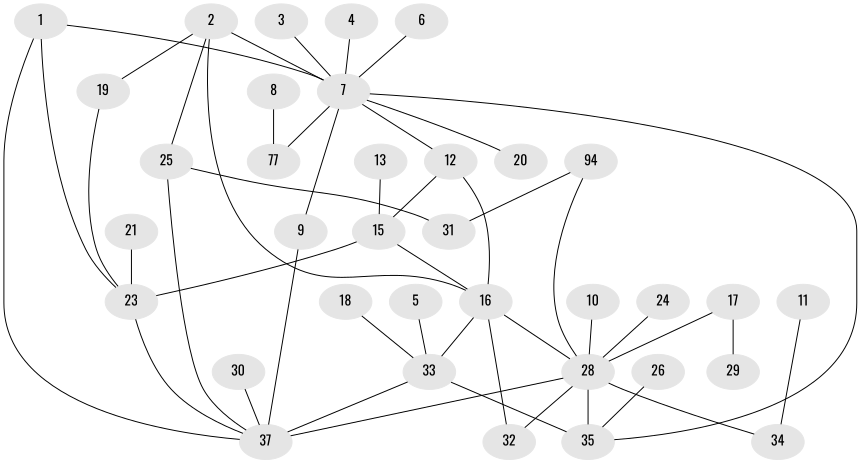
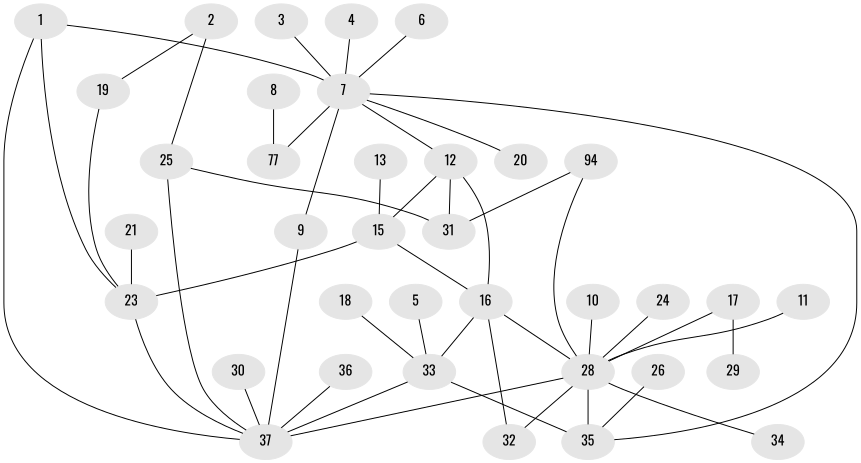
(277, 56) -> none
none -> (450, 197)
(260, 243) -> none
none -> (346, 372)
(791, 372) -> (696, 337)
